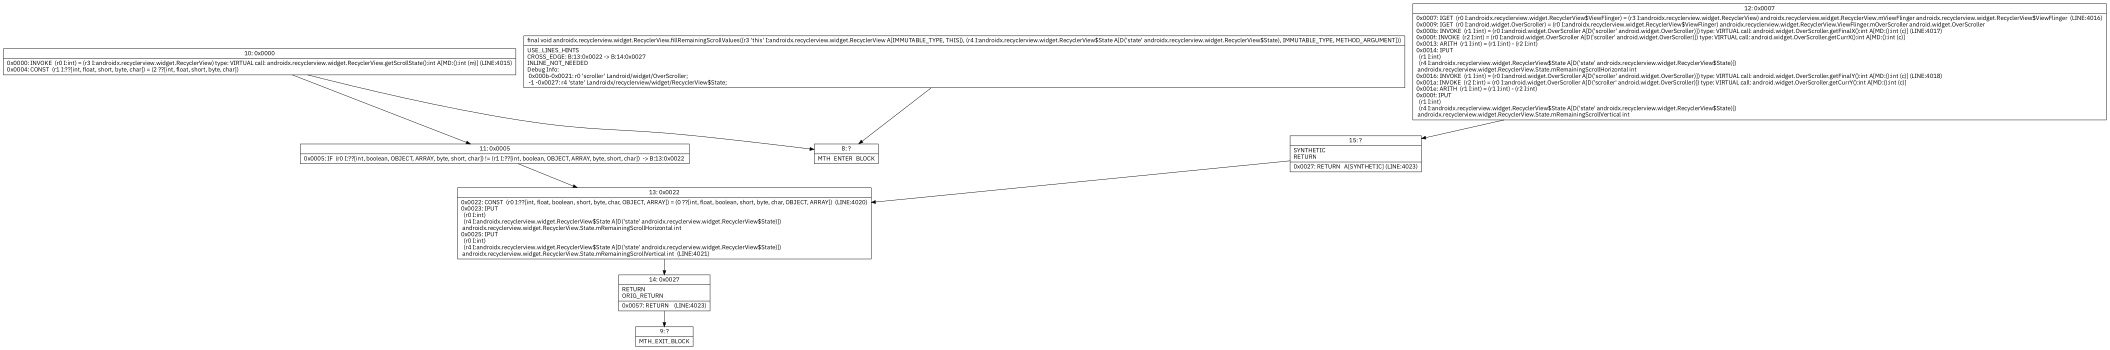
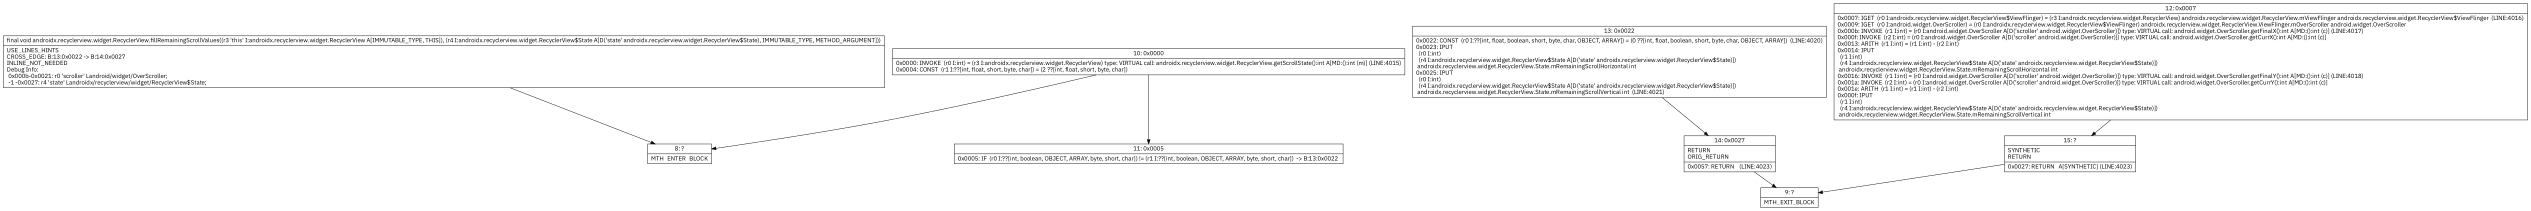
(546, 175) -> none
(1083, 181) -> (1913, 178)
